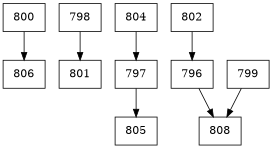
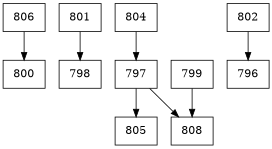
(24, 42) -> (24, 42)
(80, 42) -> (80, 42)
(204, 99) -> (161, 100)
